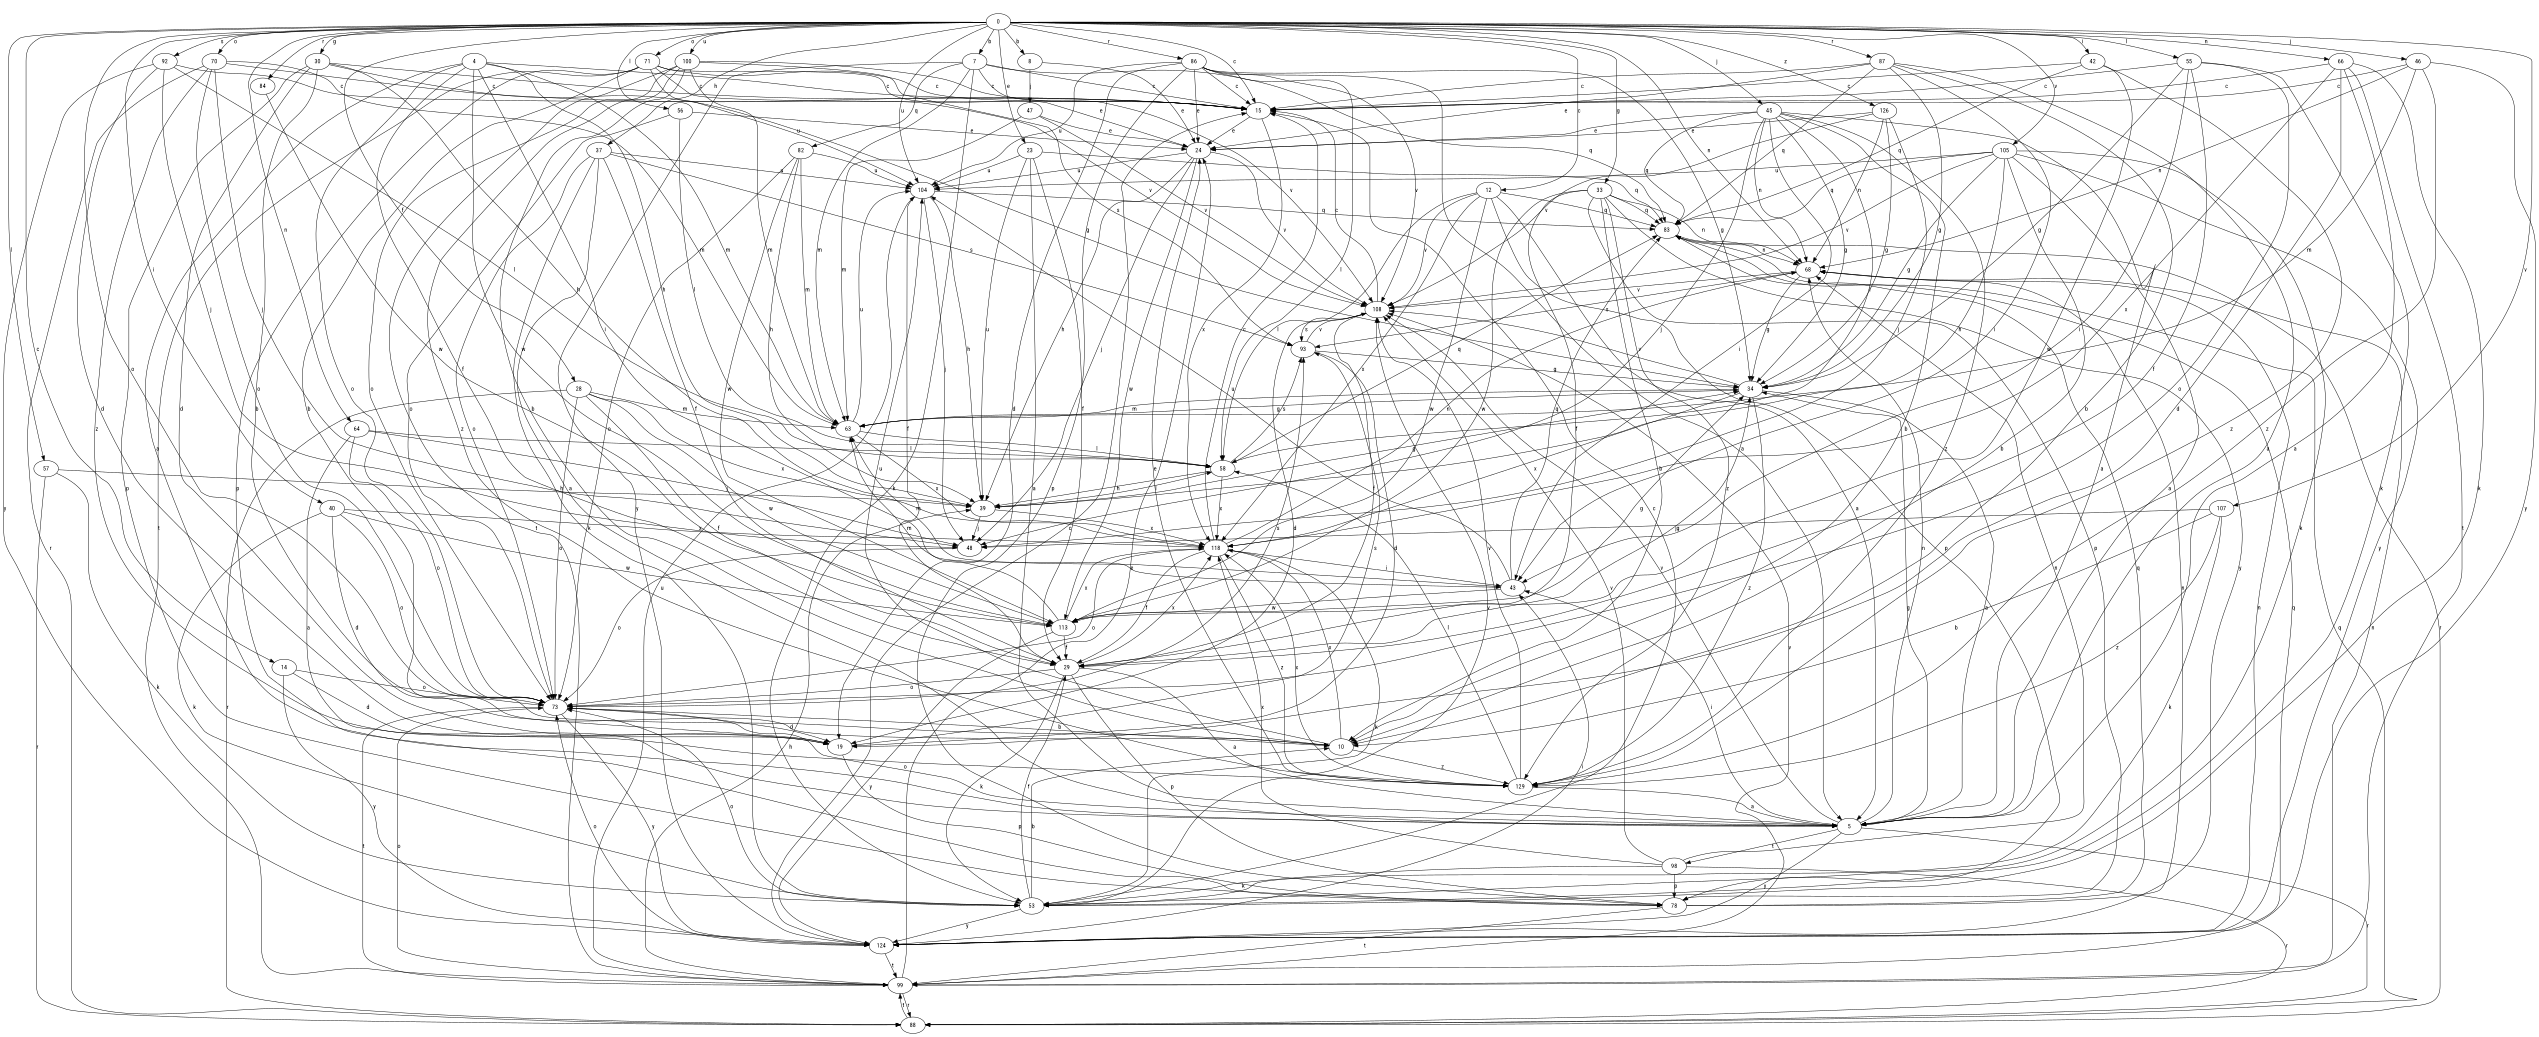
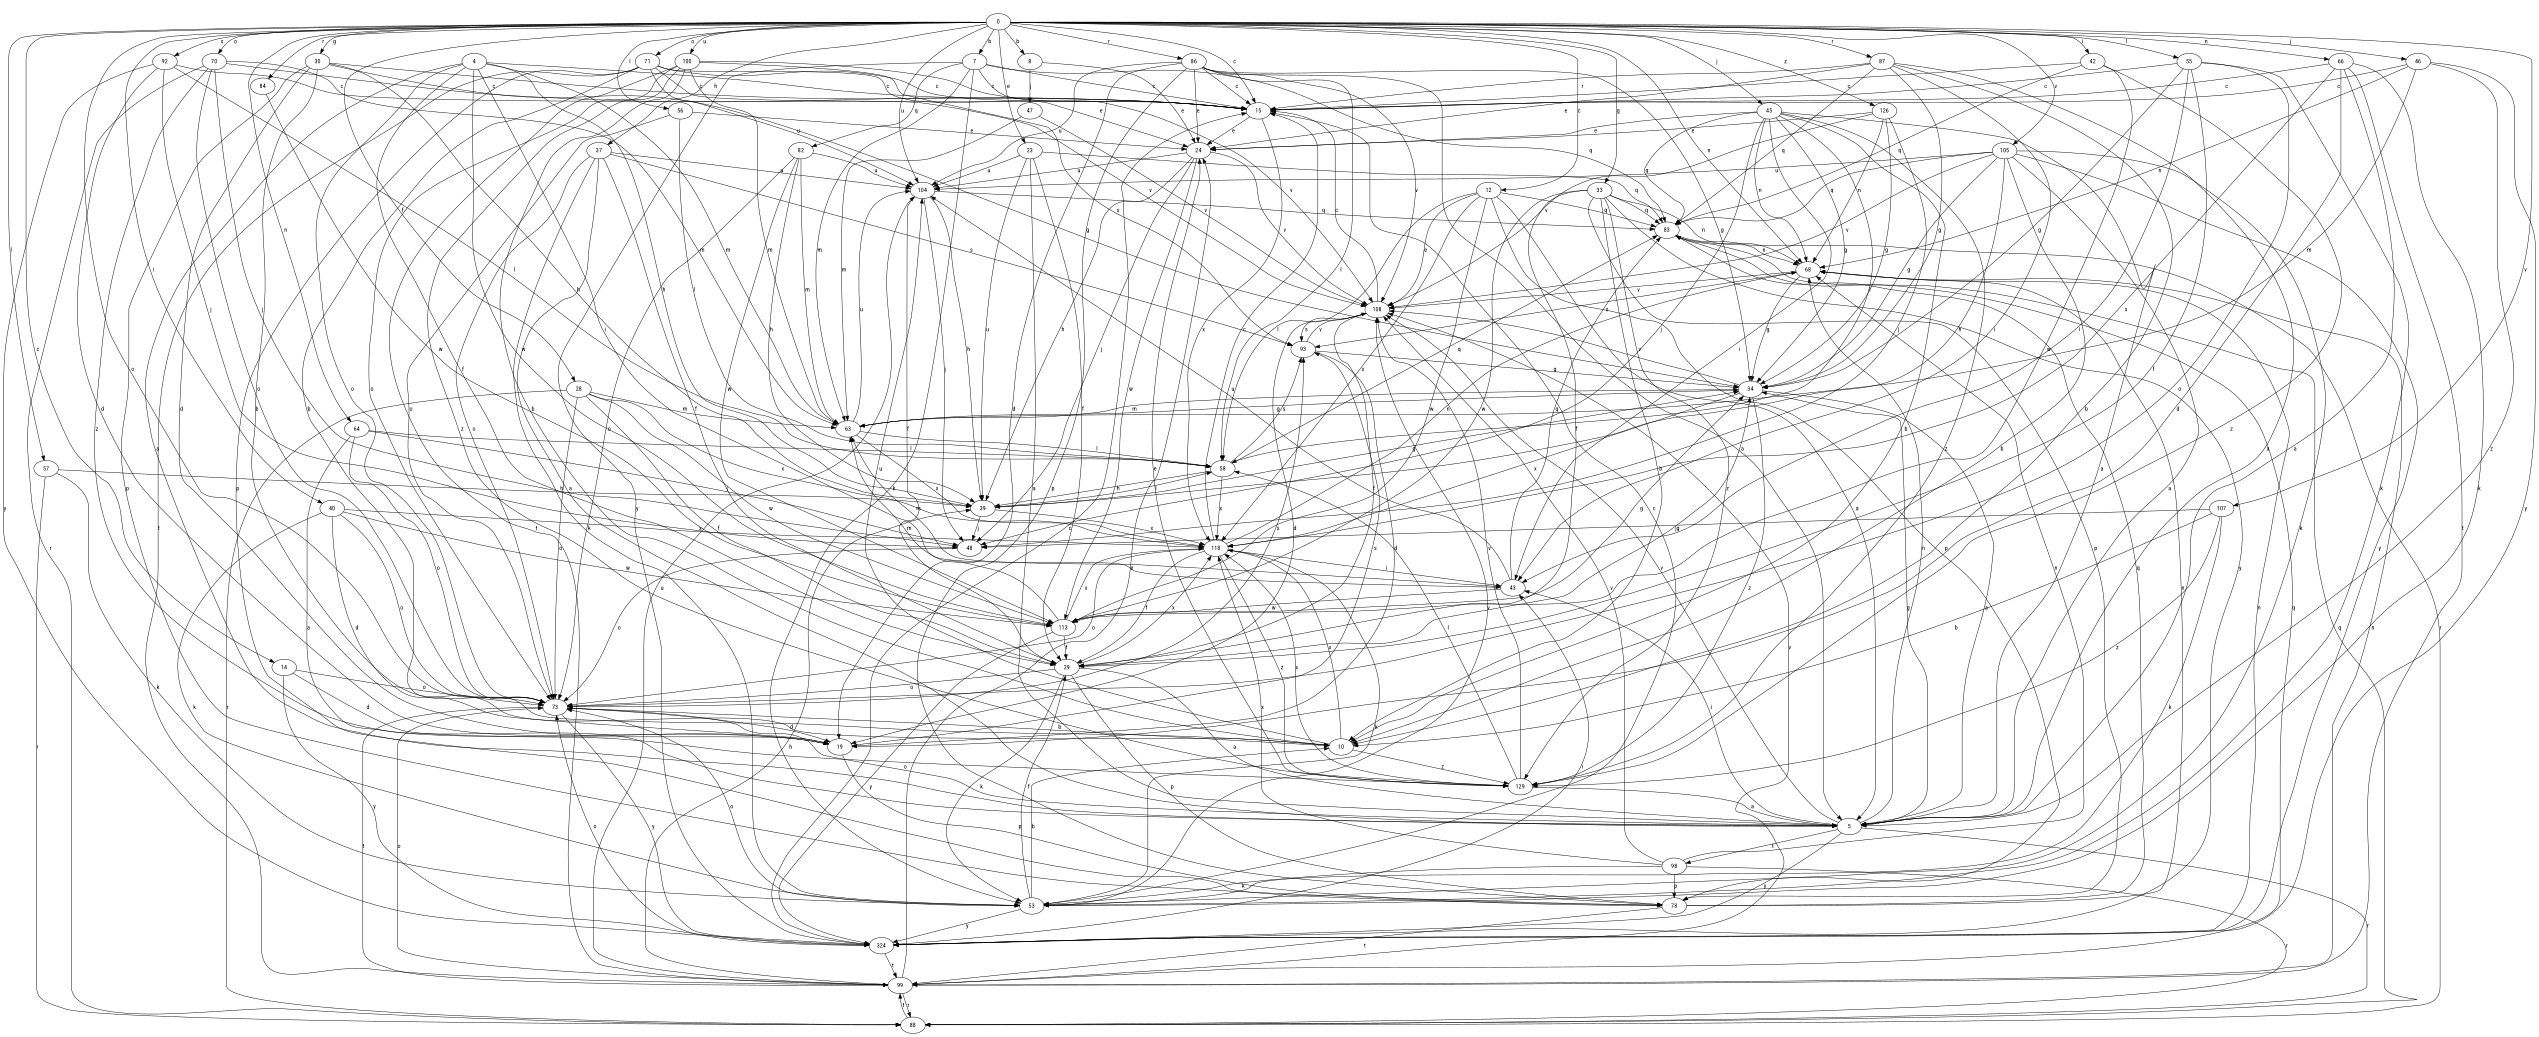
(1583, 86) -> (1583, 86)
(1111, 135) -> none
(1426, 250) -> (1426, 250)
(2100, 532) -> (2377, 562)
(881, 946) -> (881, 946)
